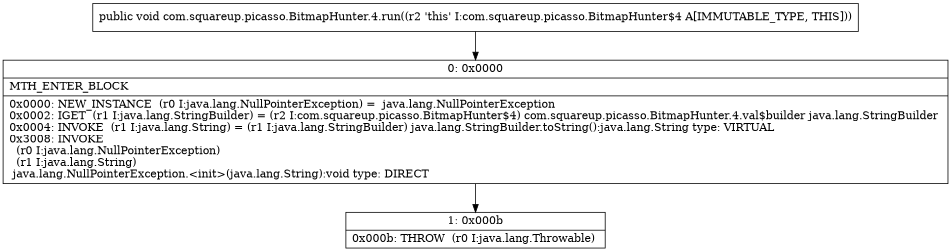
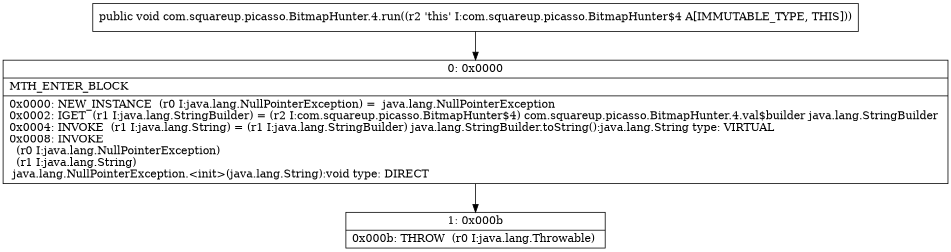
(60, 139) -> (60, 139)
